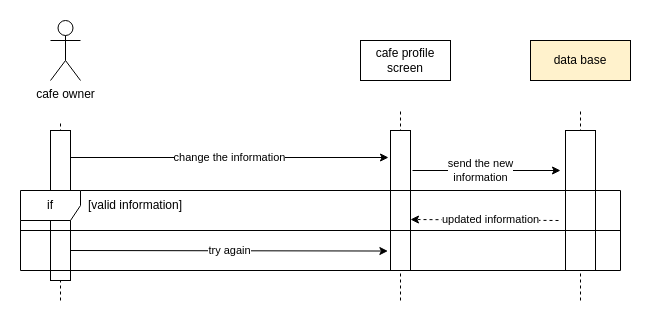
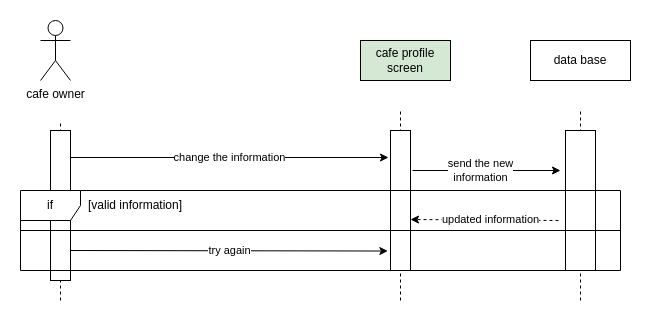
(66, 51) -> (56, 51)
(406, 61) -> (406, 61)
(581, 61) -> (581, 61)
